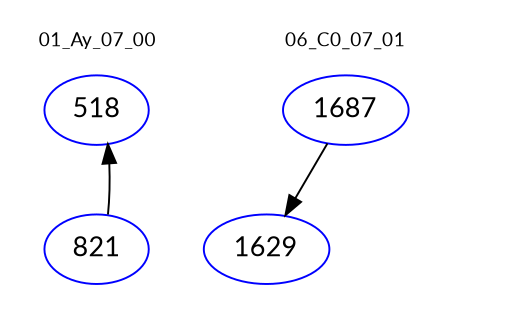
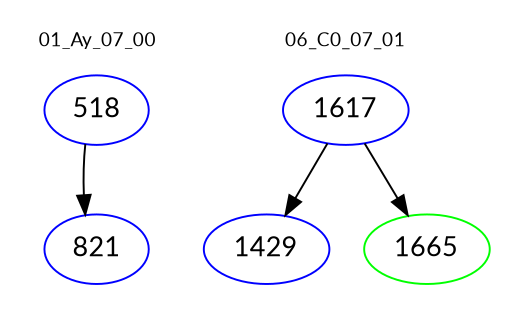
(346, 110) -> (346, 110)
(110, 189) -> (84, 170)
(267, 249) -> (267, 249)
none -> (427, 249)
